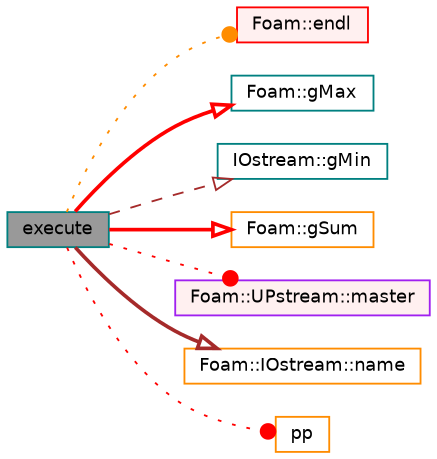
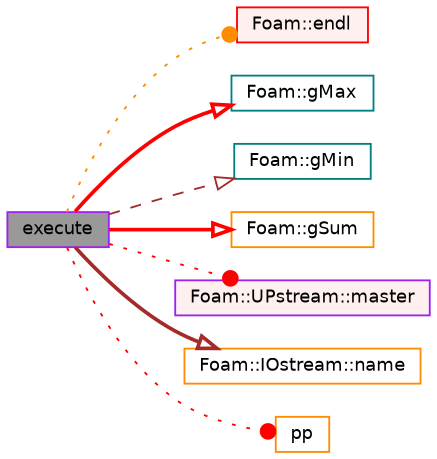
(302, 161) -> (302, 161)
(58, 230) -> (58, 230)
